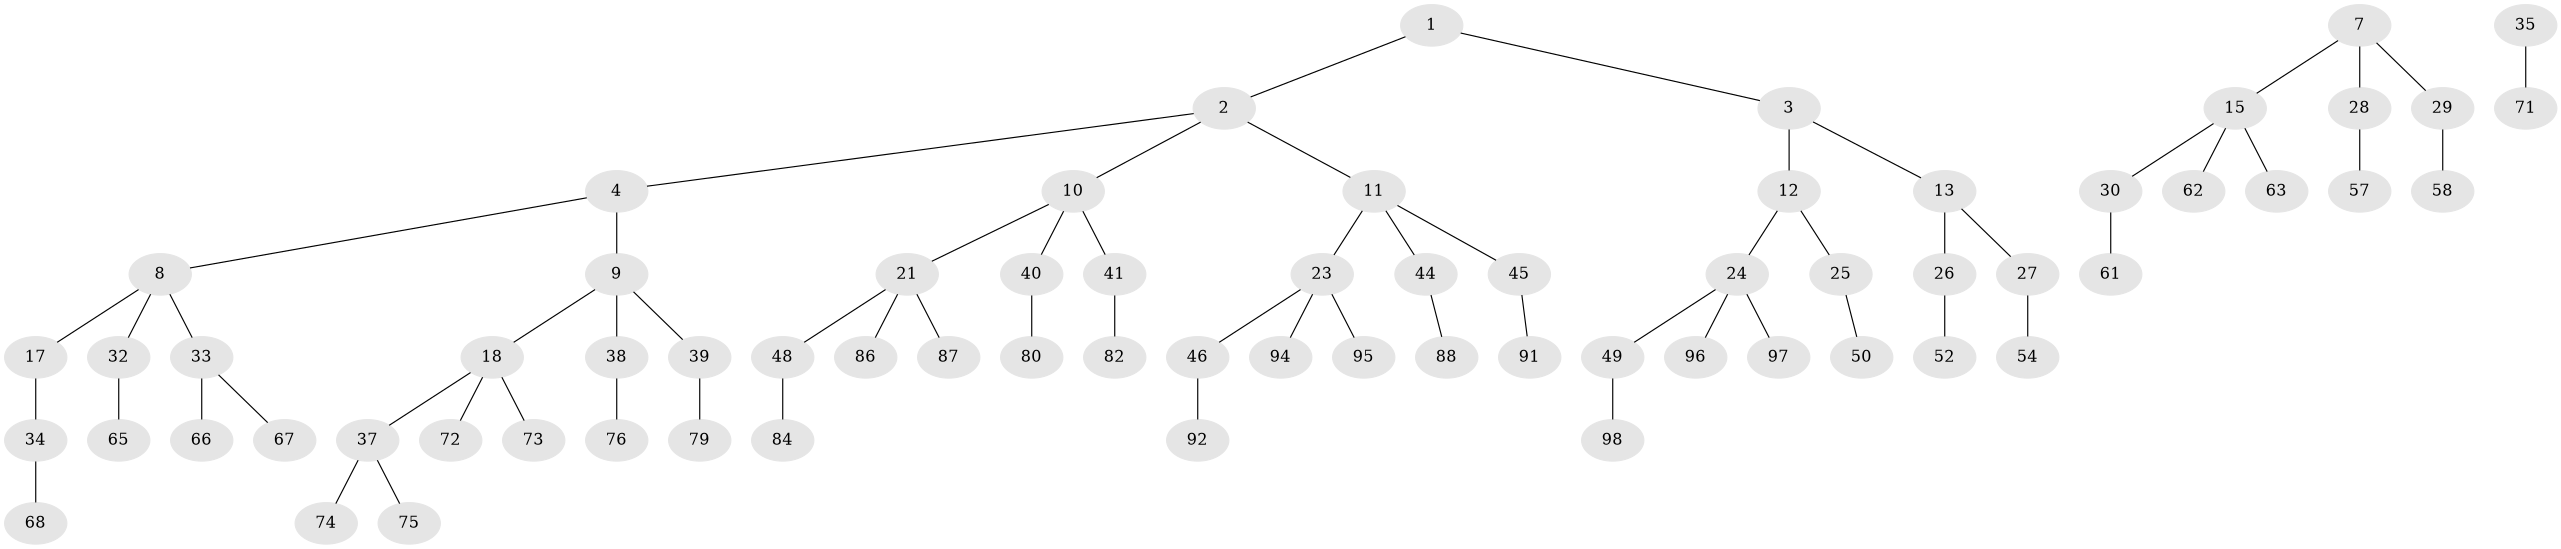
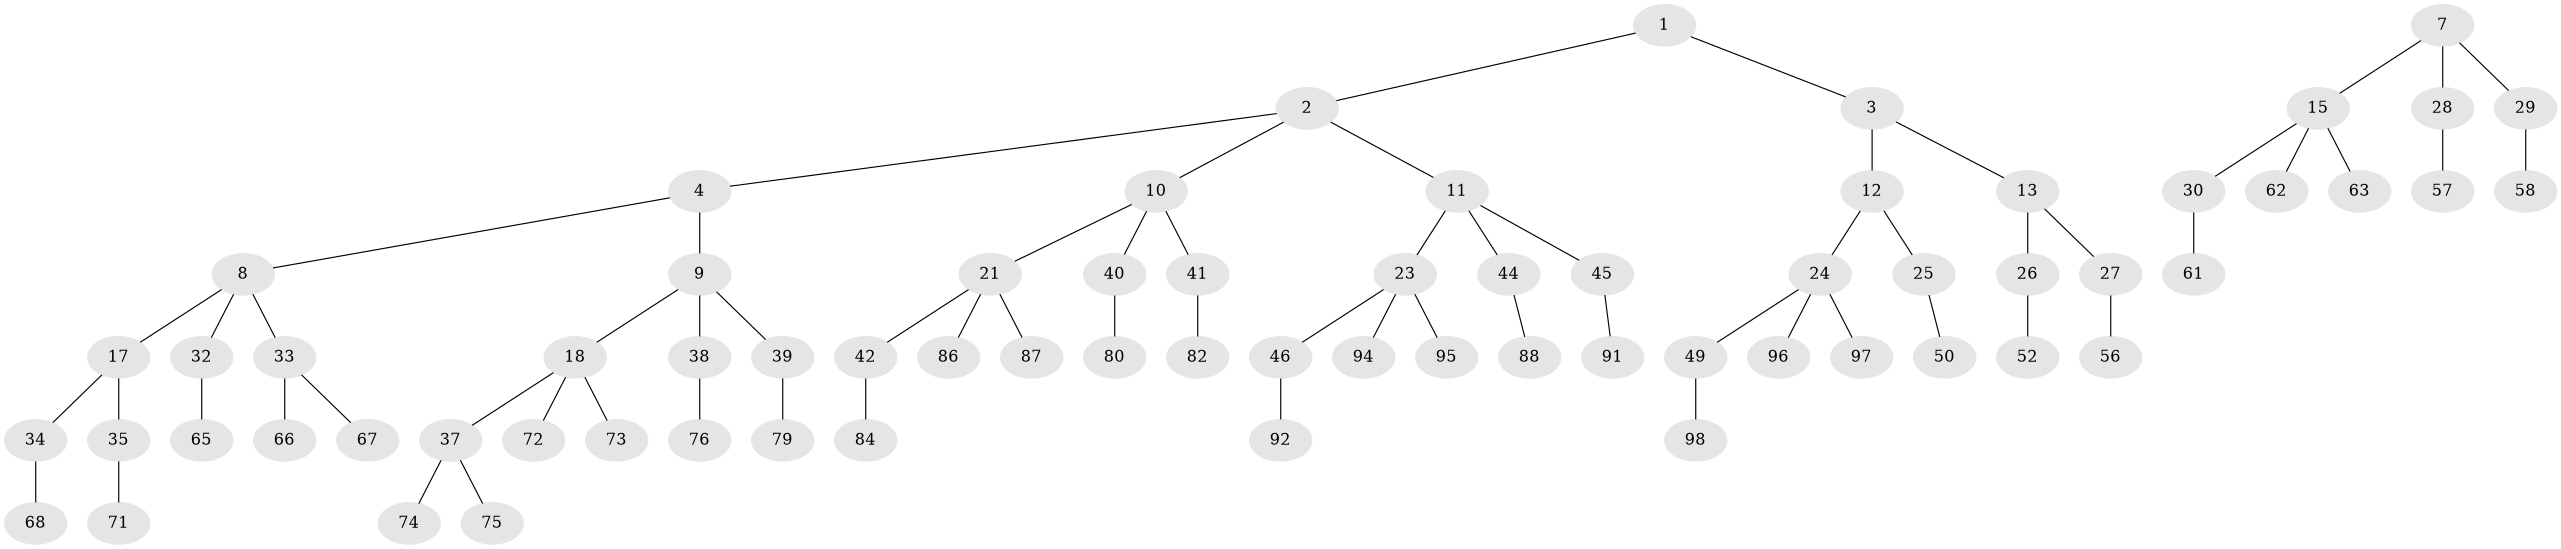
(783, 357) -> (866, 357)
(2028, 357) -> (2111, 357)
none -> (119, 399)
